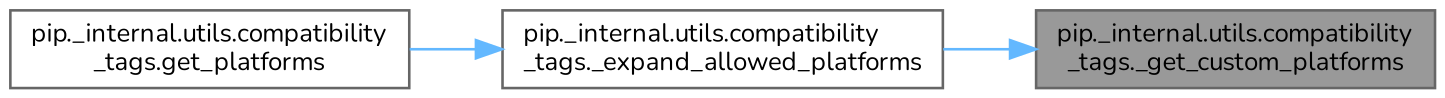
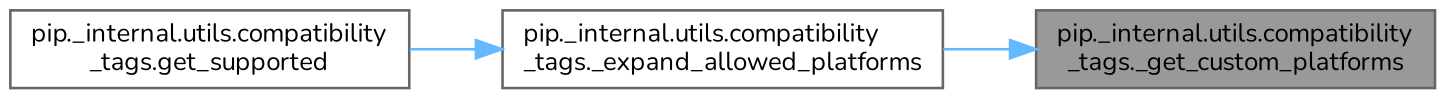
(210, 49) -> (210, 49)
